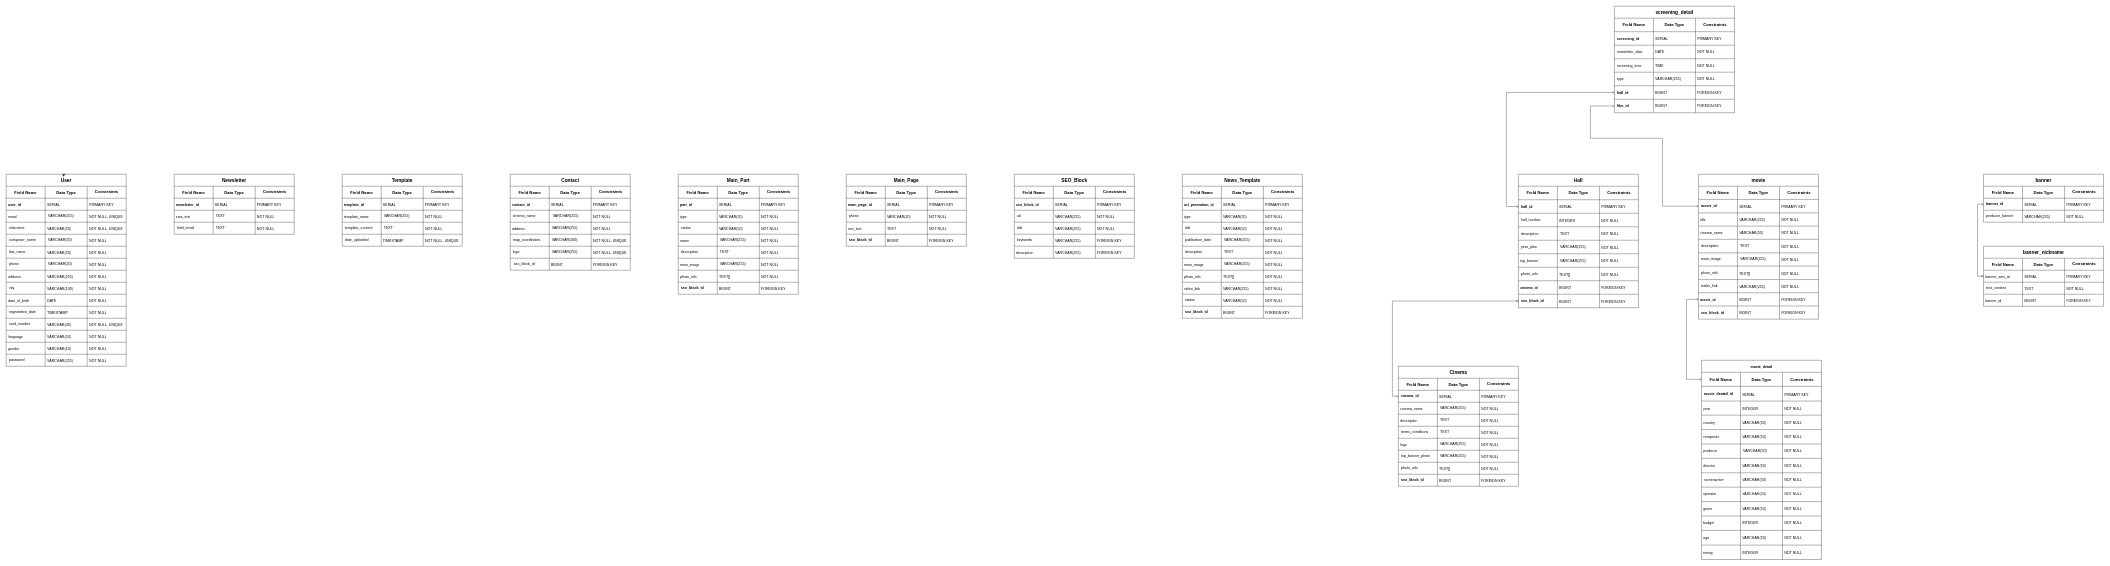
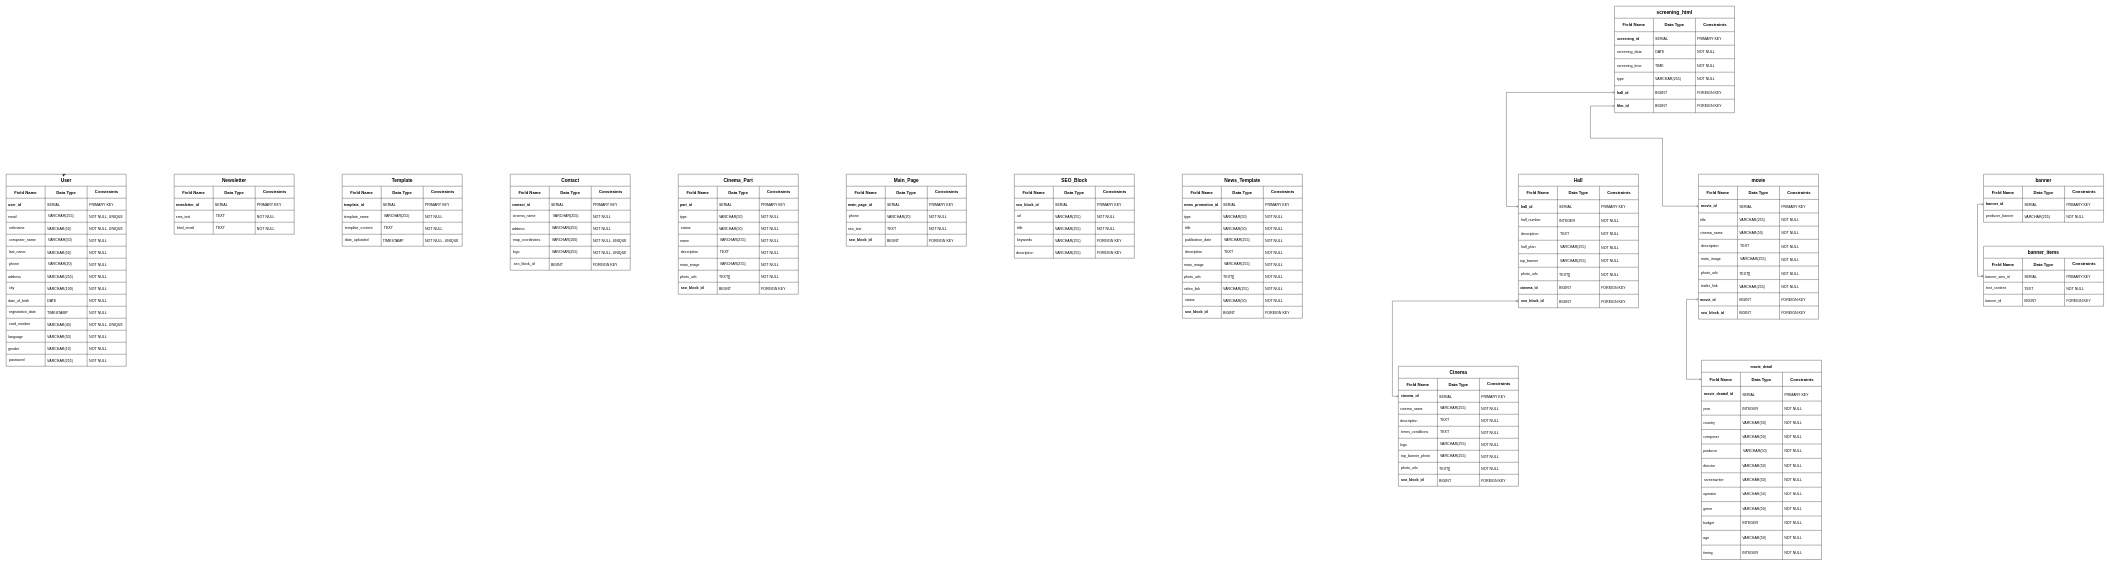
(1674, 12) -> (1674, 12)
(1631, 52) -> (1630, 52)
(738, 180) -> (738, 180)
(1203, 204) -> (1203, 204)
(1531, 247) -> (1530, 247)
(2043, 252) -> (2043, 252)
